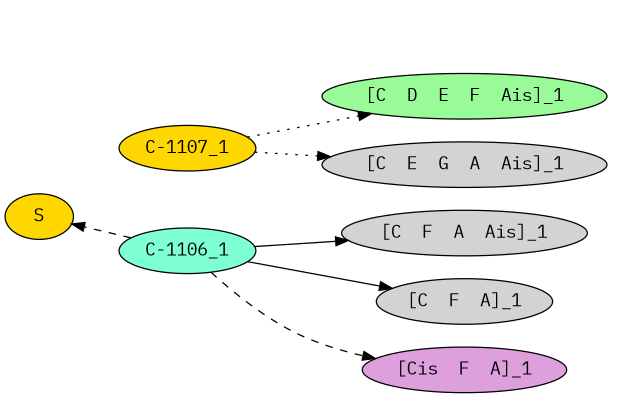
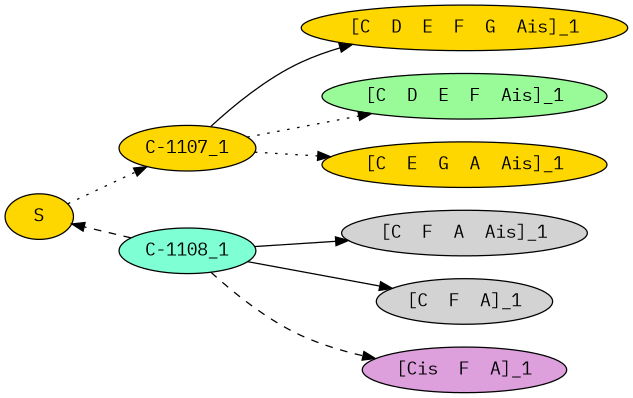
none -> (464, 28)
(464, 165) -> (464, 165)
none -> (102, 188)
(187, 251) -> (187, 251)
